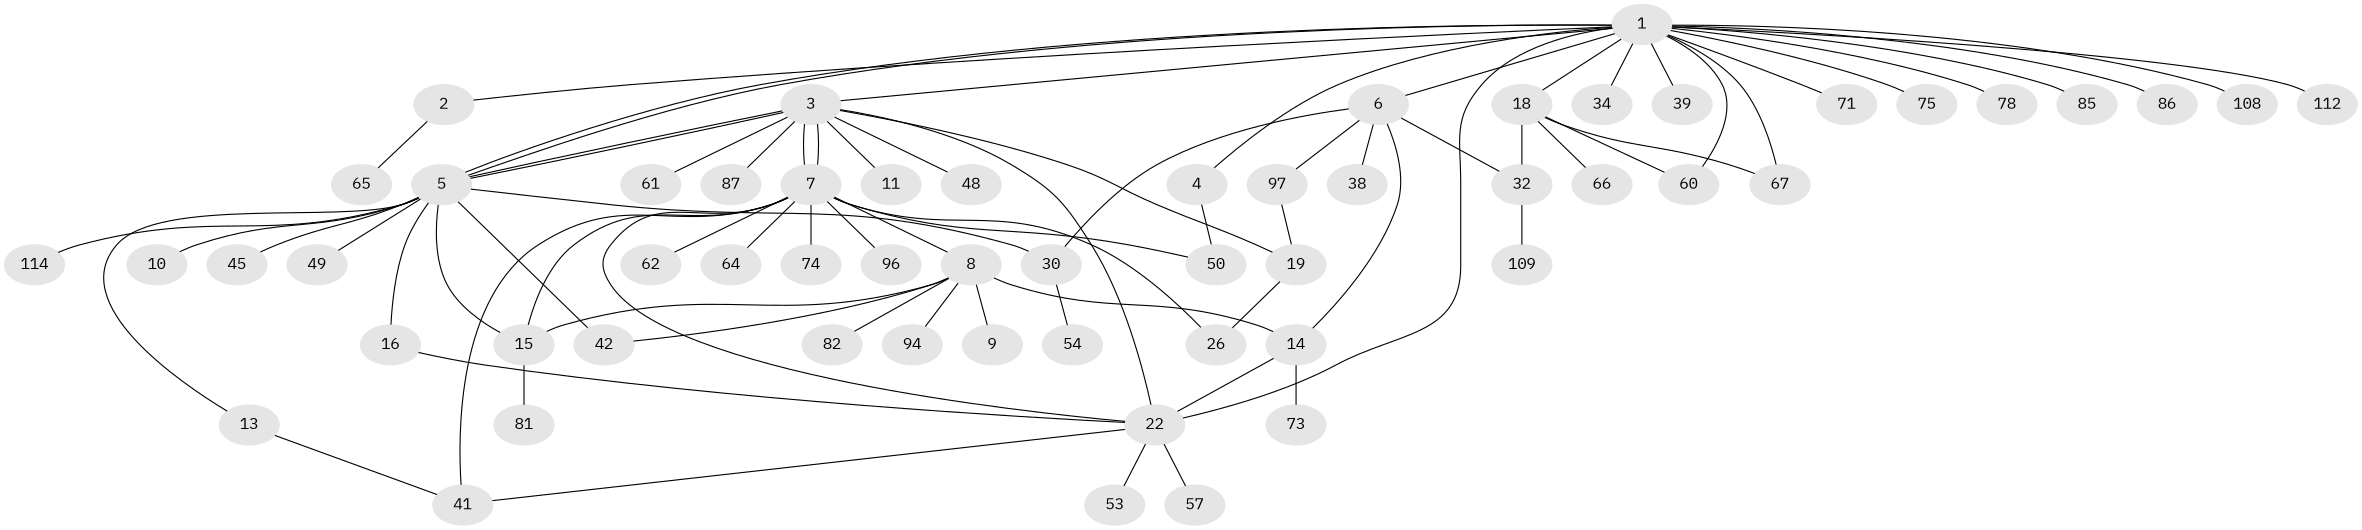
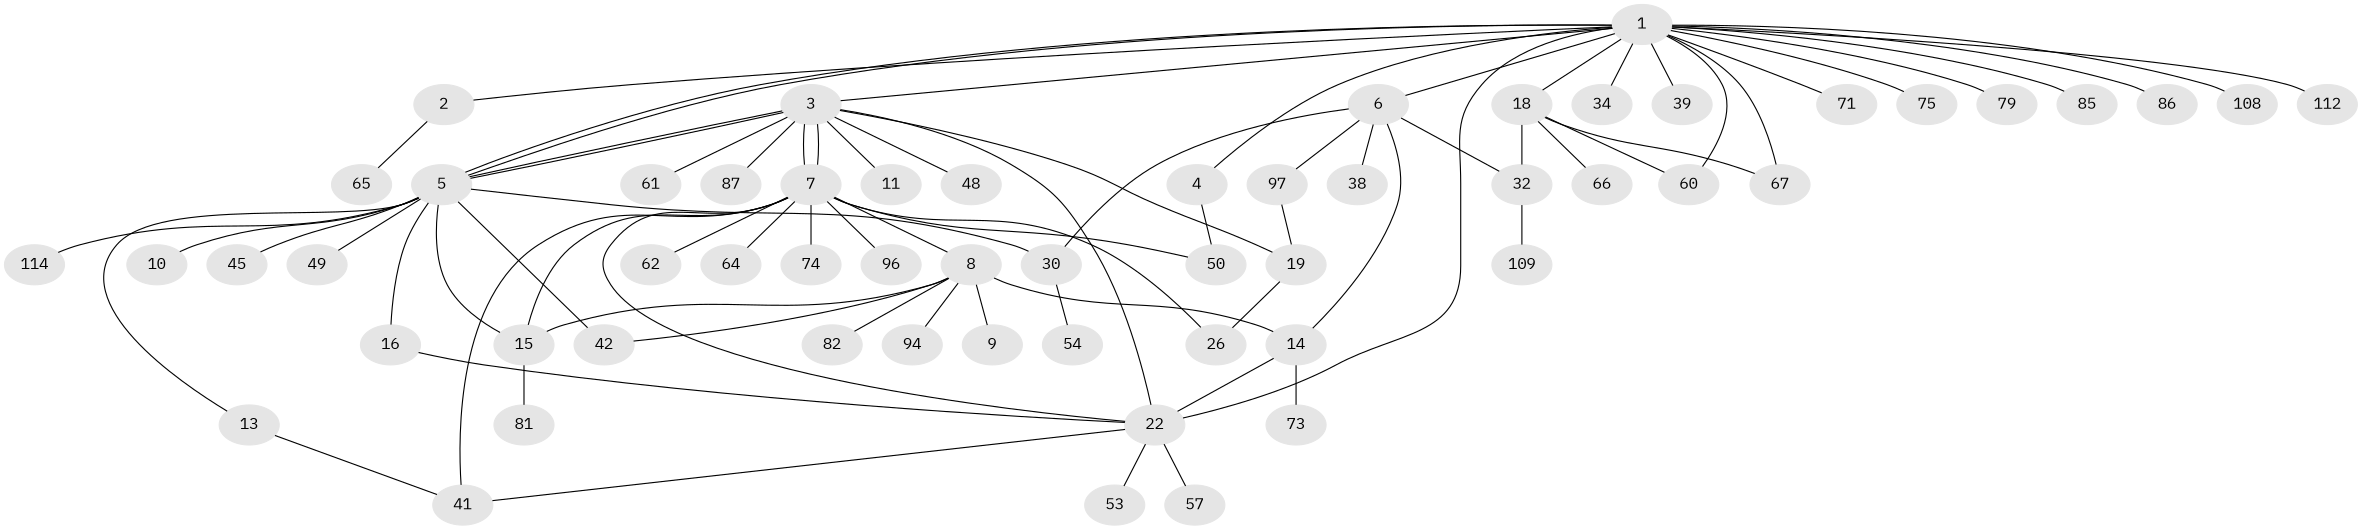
(2007, 105) -> (2007, 105)
